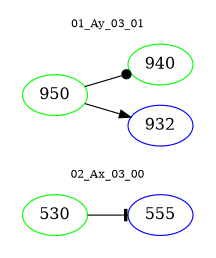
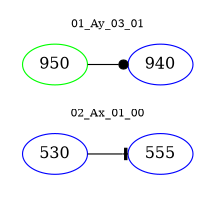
(160, 65) -> (160, 65)
(160, 126) -> none
(108, 175) -> (108, 114)
(55, 215) -> (55, 154)
